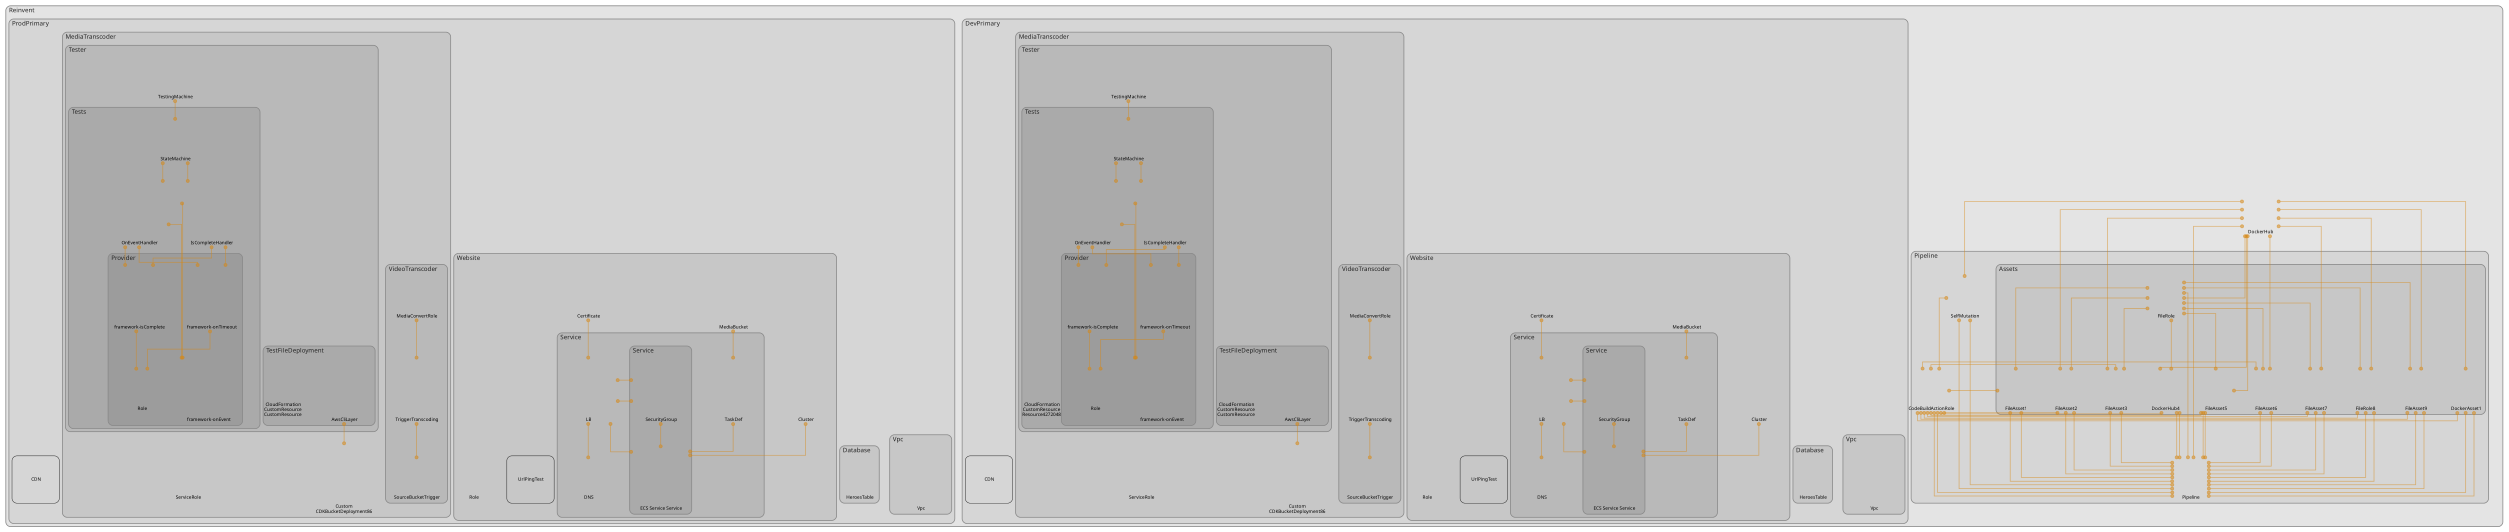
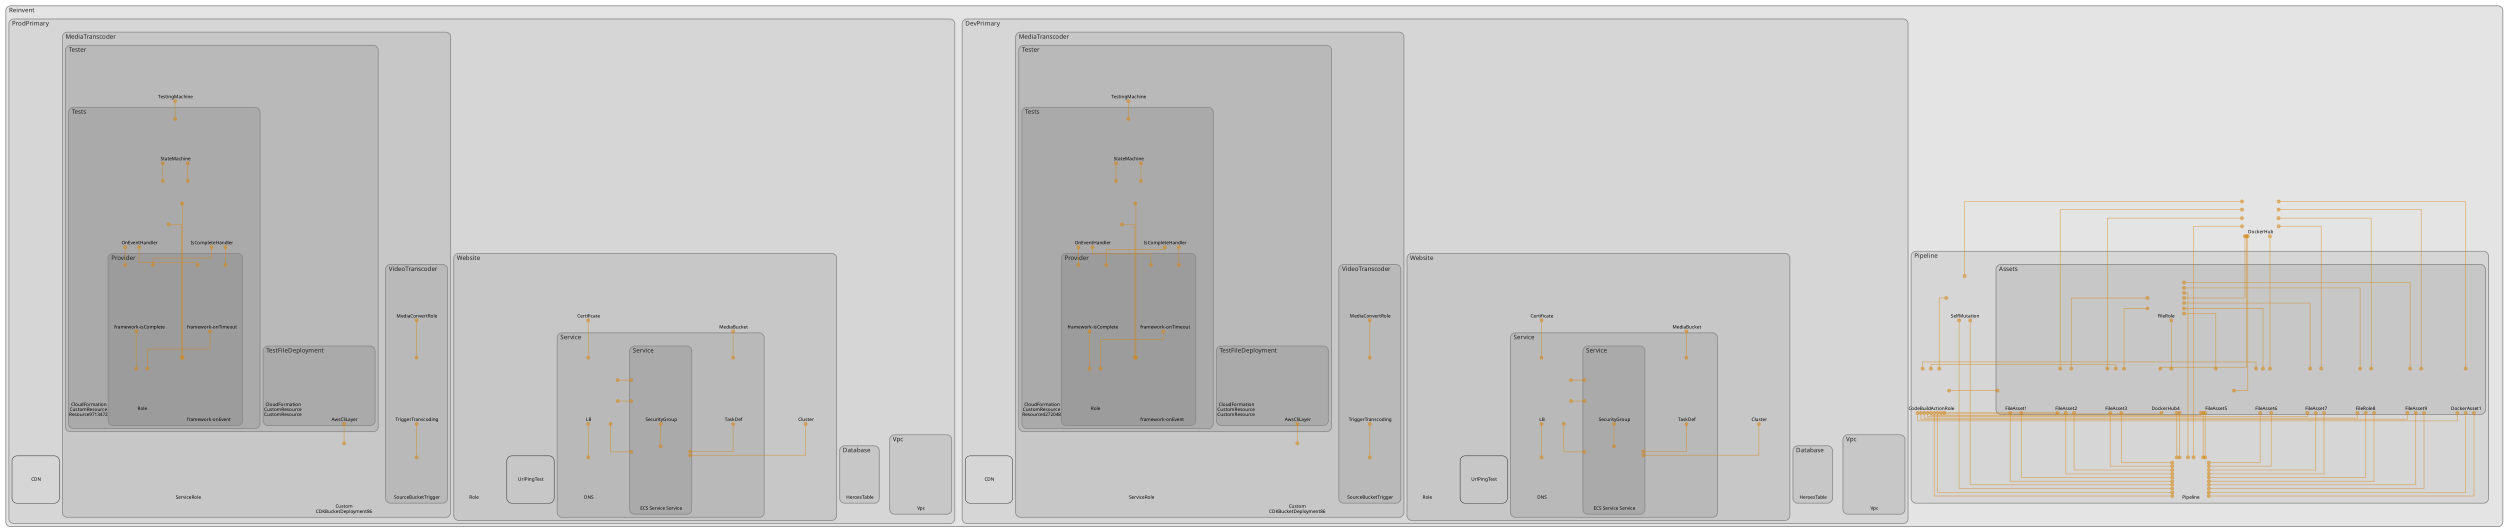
(2041, 288) -> none
none -> (88, 391)
